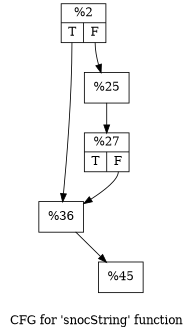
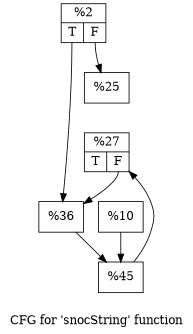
(107, 114) -> (154, 220)
none -> (121, 217)
